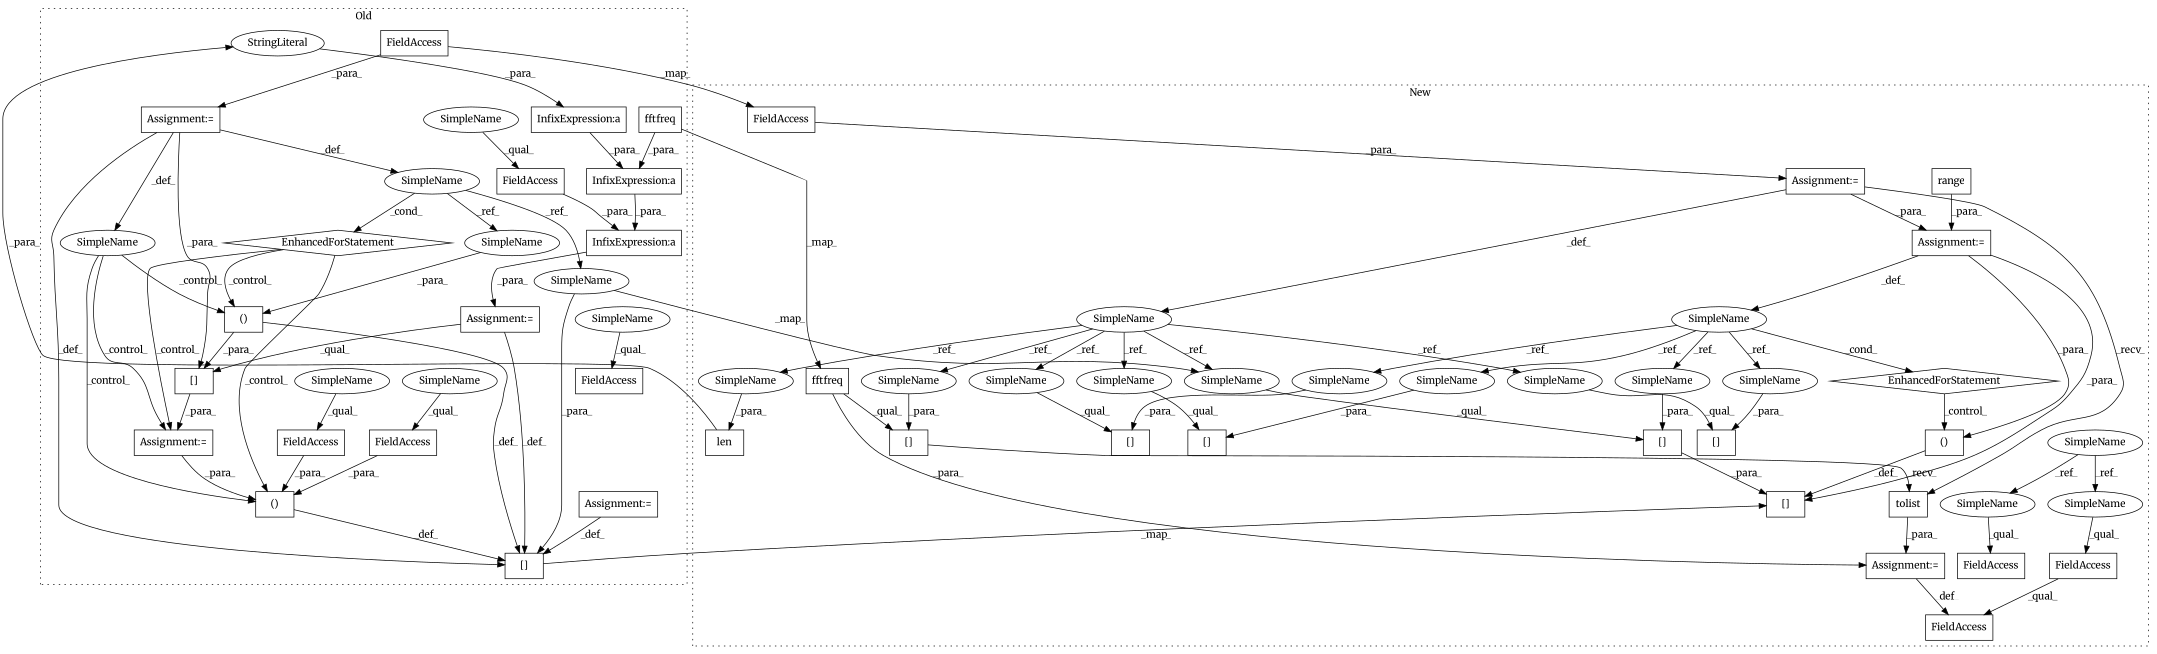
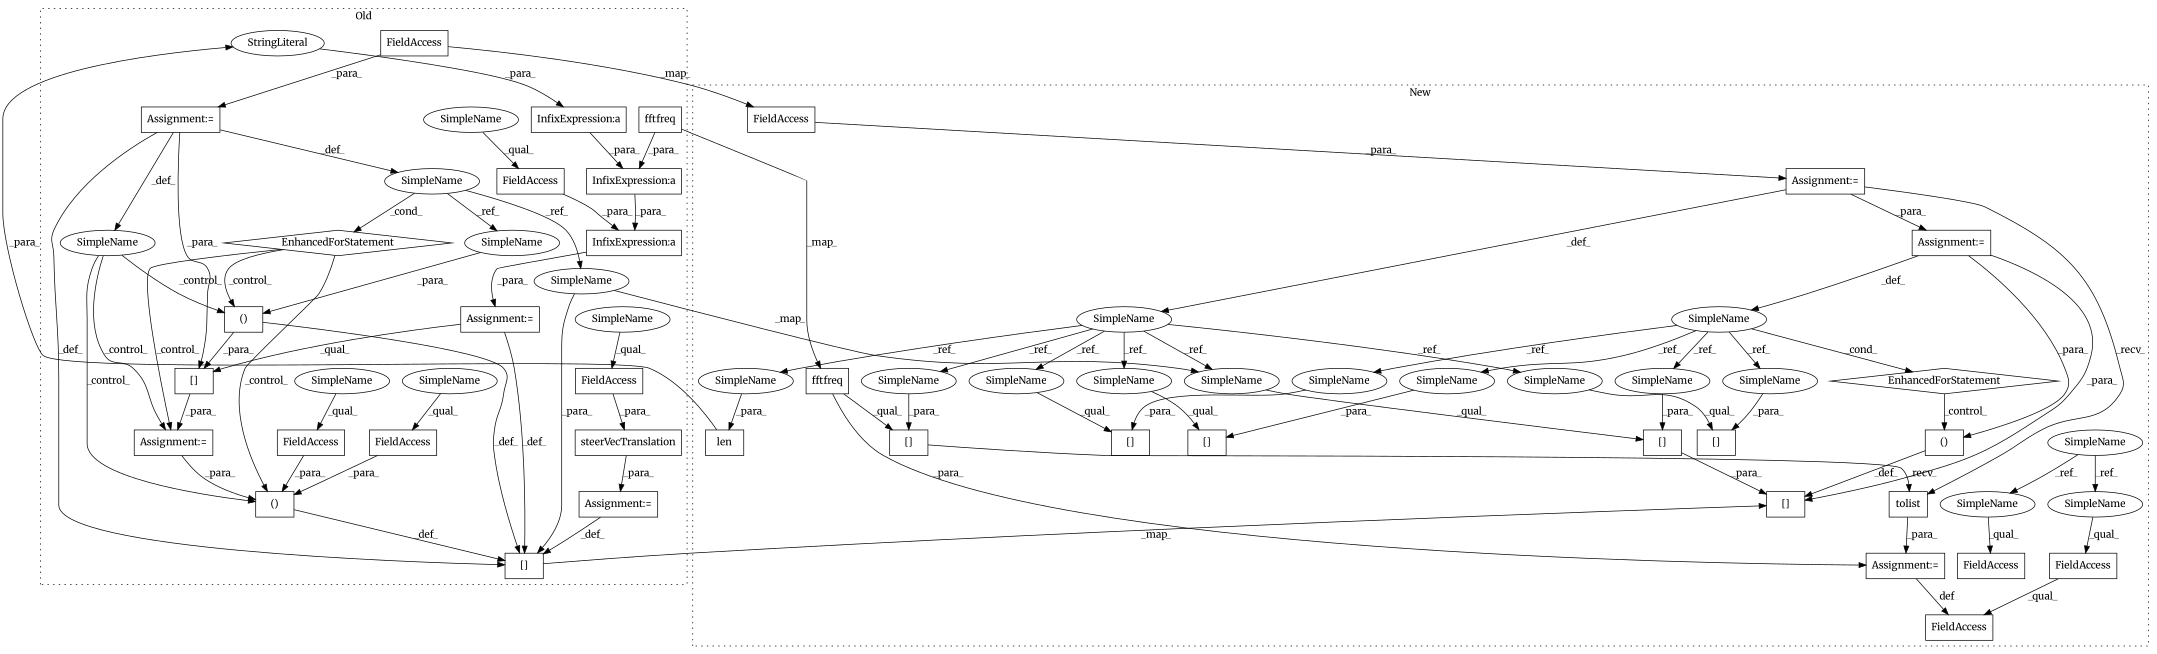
(1951, 181) -> none
none -> (628, 443)
